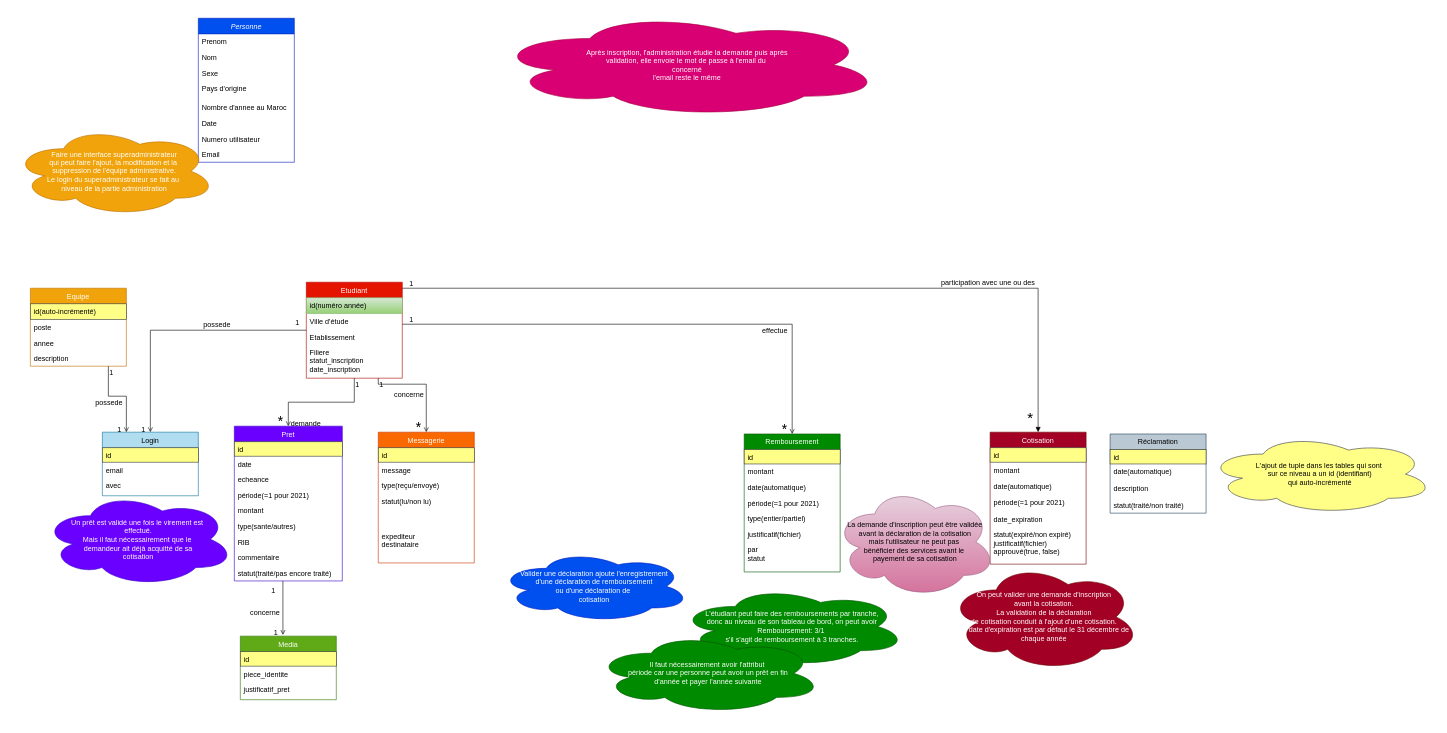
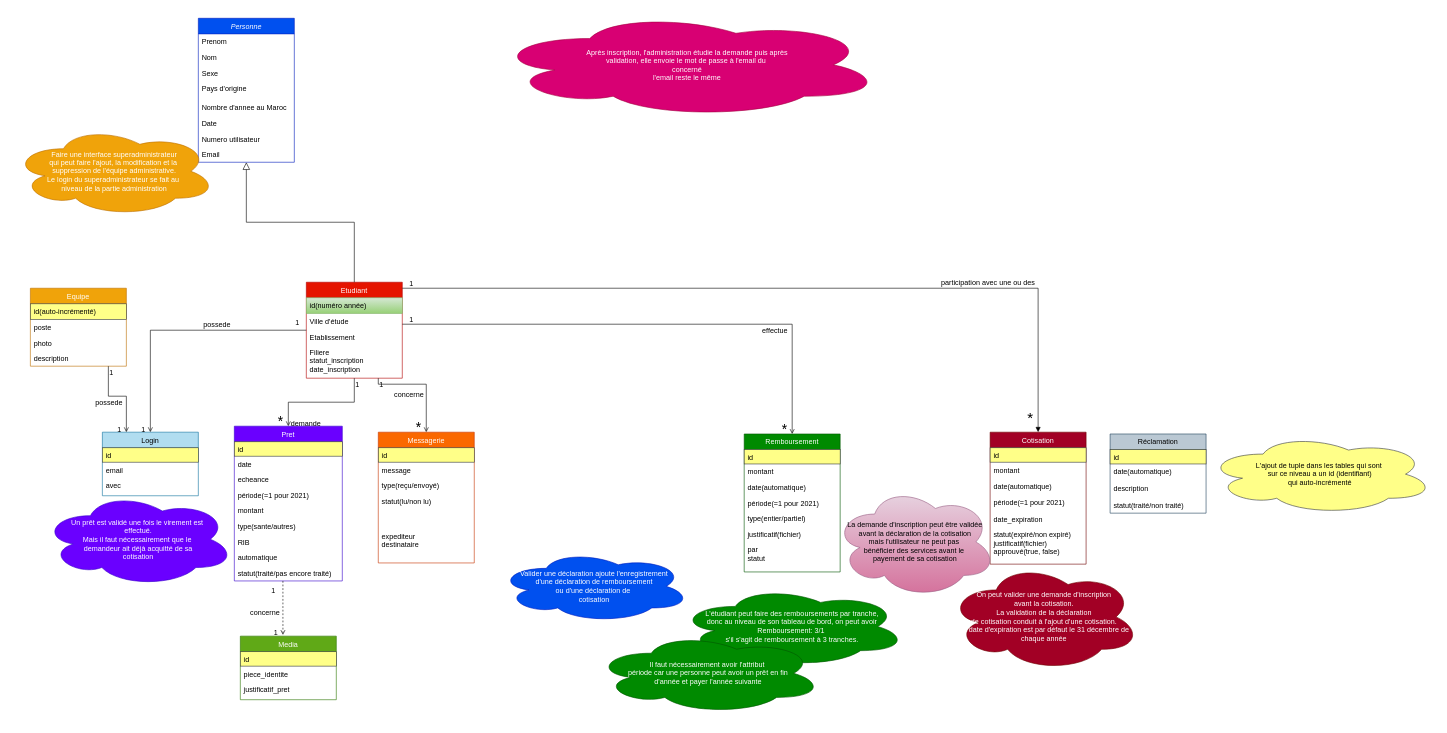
none -> (304, 222)
(44, 343) -> (44, 343)
(259, 558) -> (259, 558)
(283, 607) -> (283, 607)
